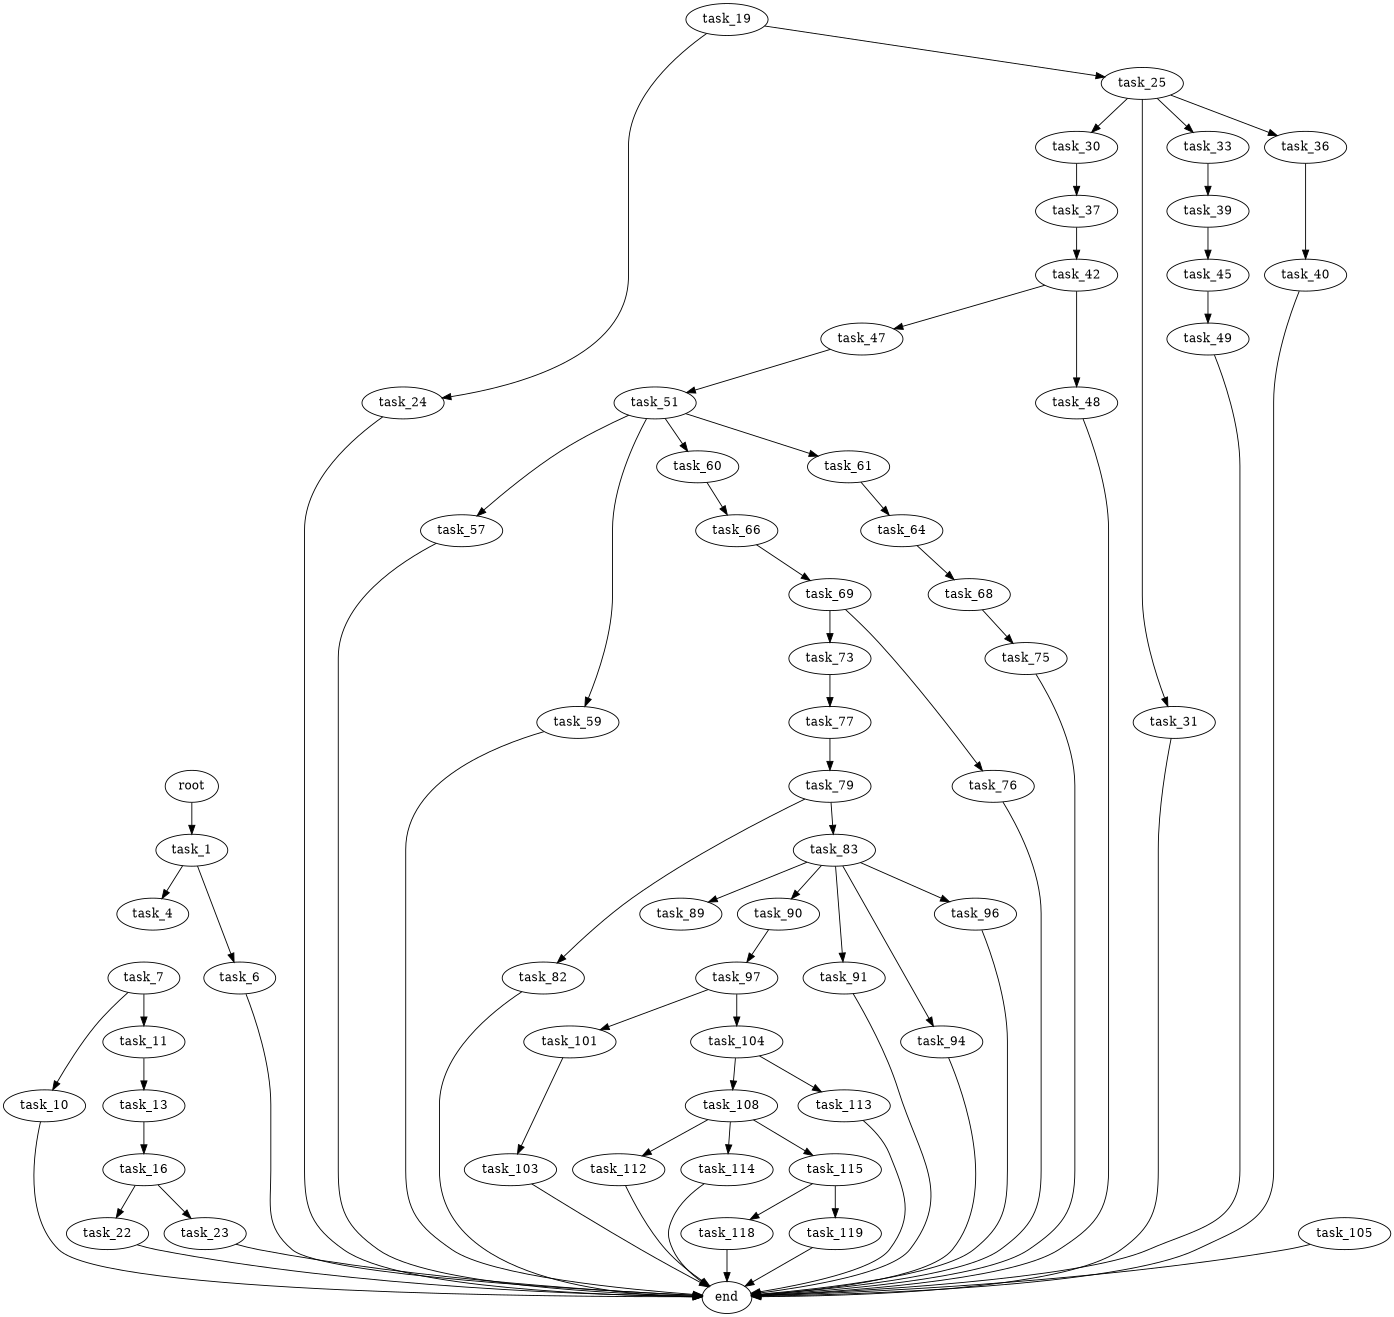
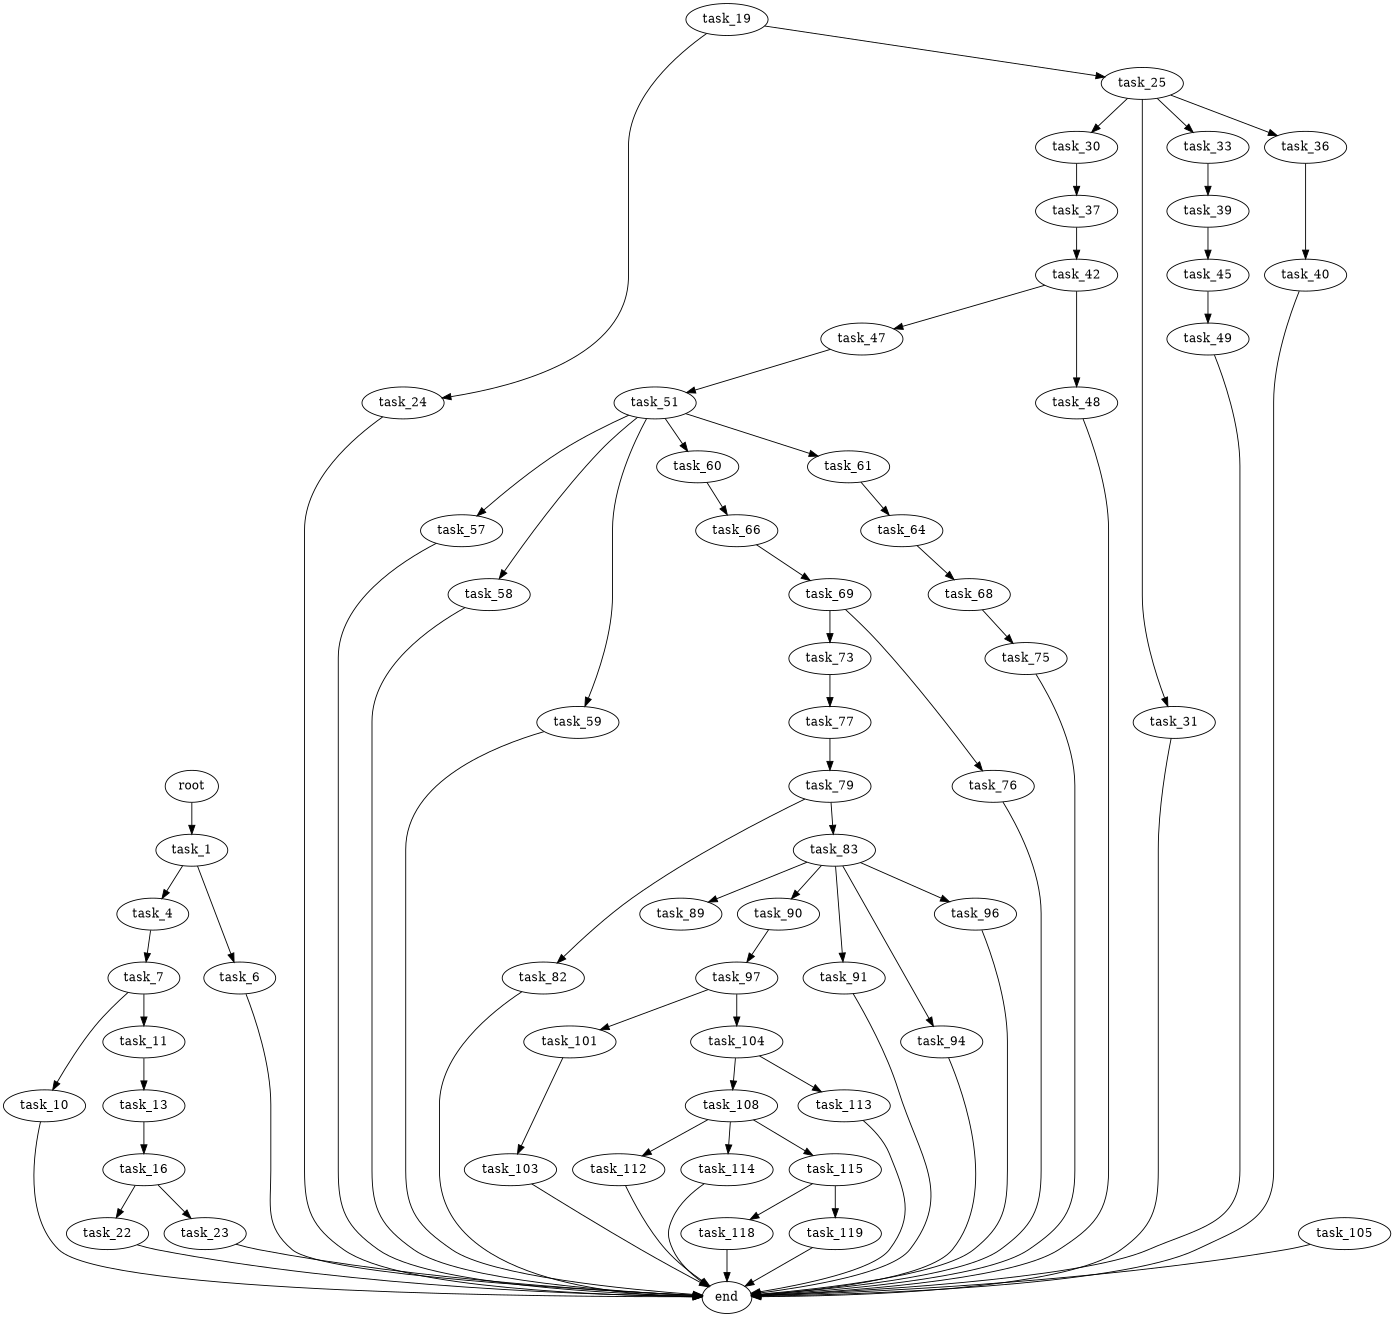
none -> (489, 595)
none -> (149, 942)
